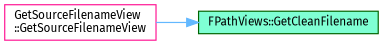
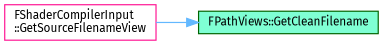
(80, 22) -> (80, 22)
